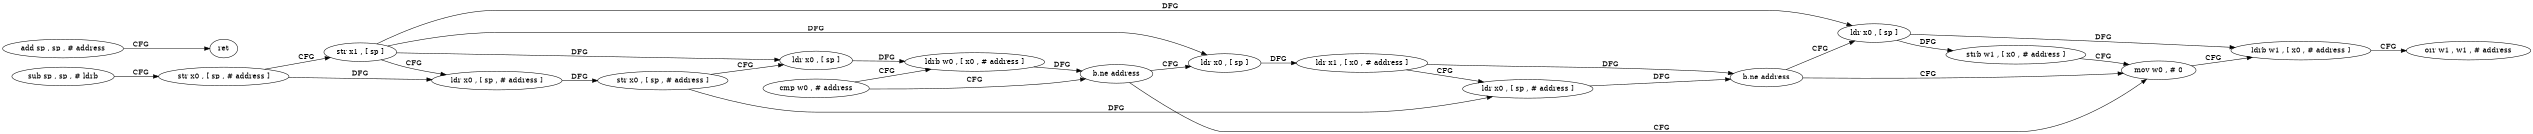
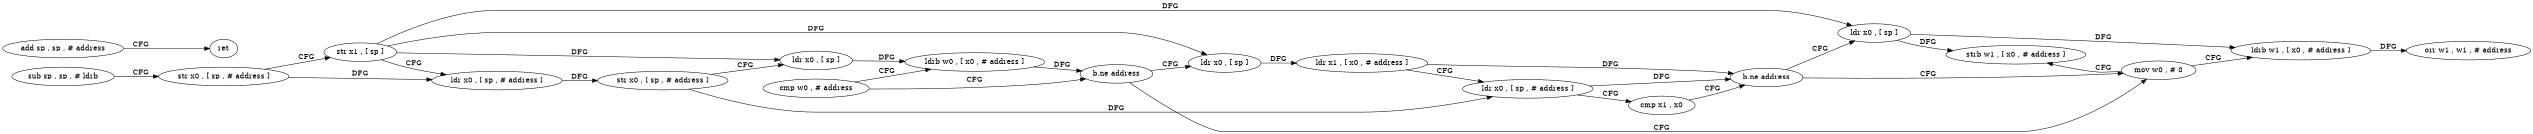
(2389, 47) -> (2389, 47)
(2102, 61) -> (2087, 71)
none -> (1662, 105)
